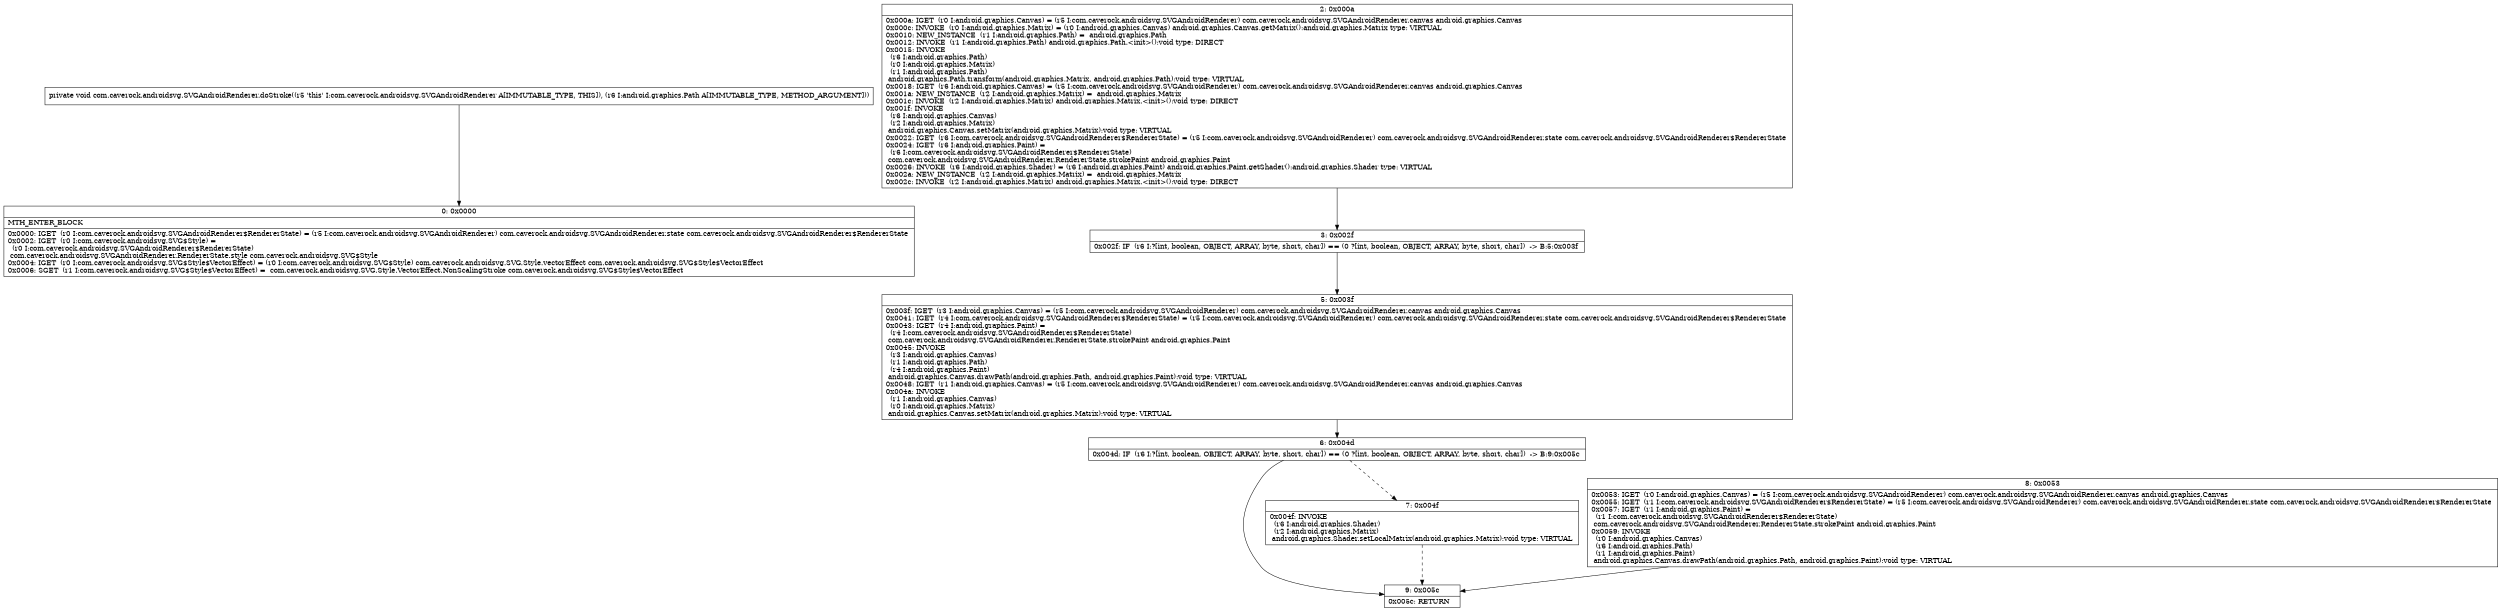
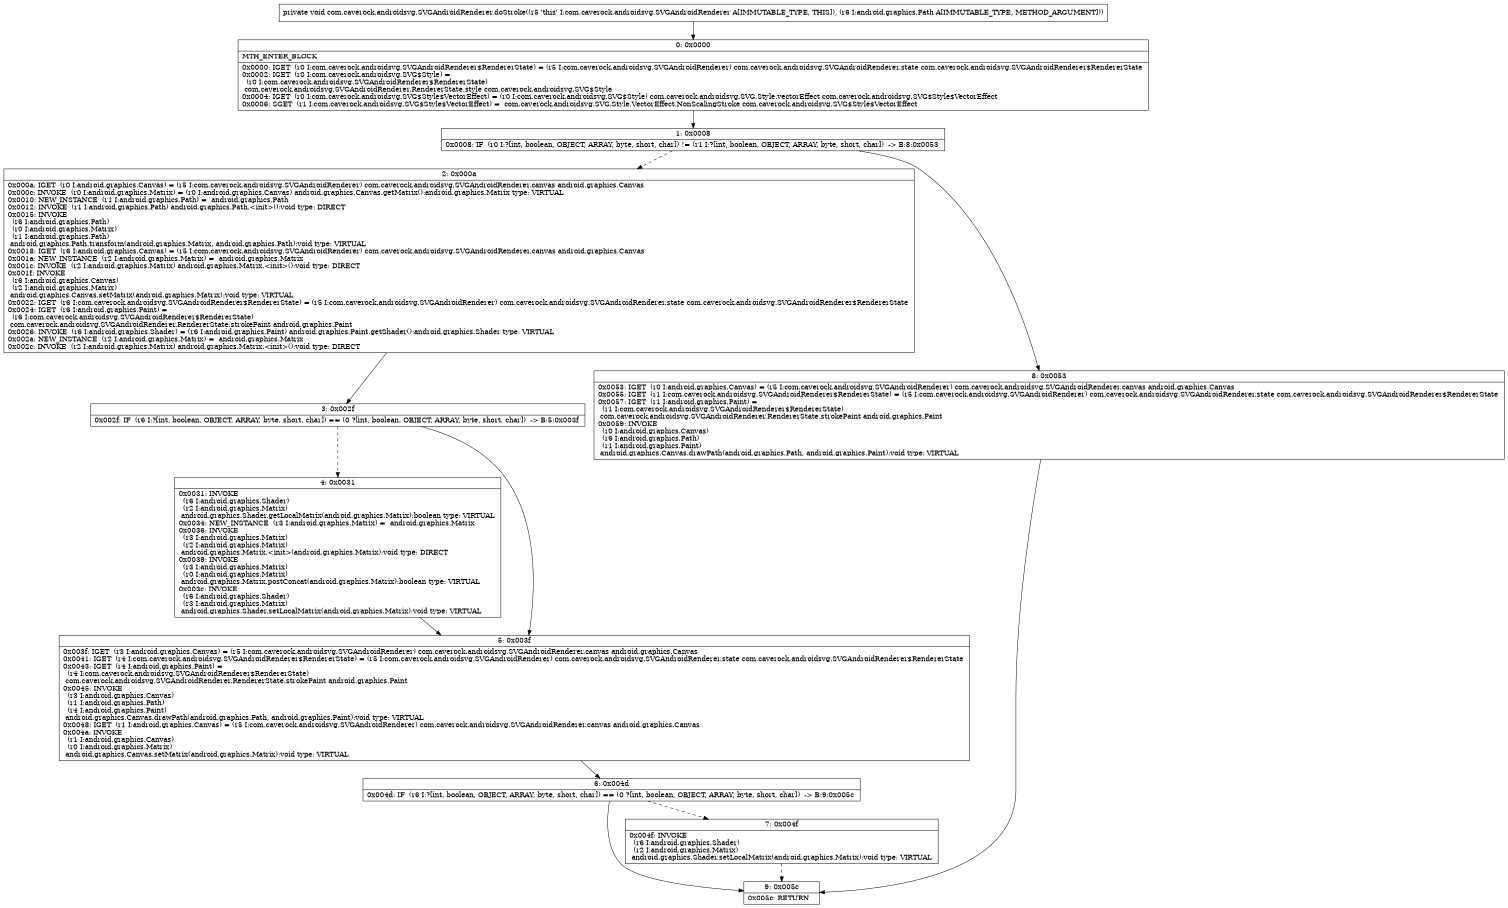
none -> (693, 140)
none -> (338, 547)
